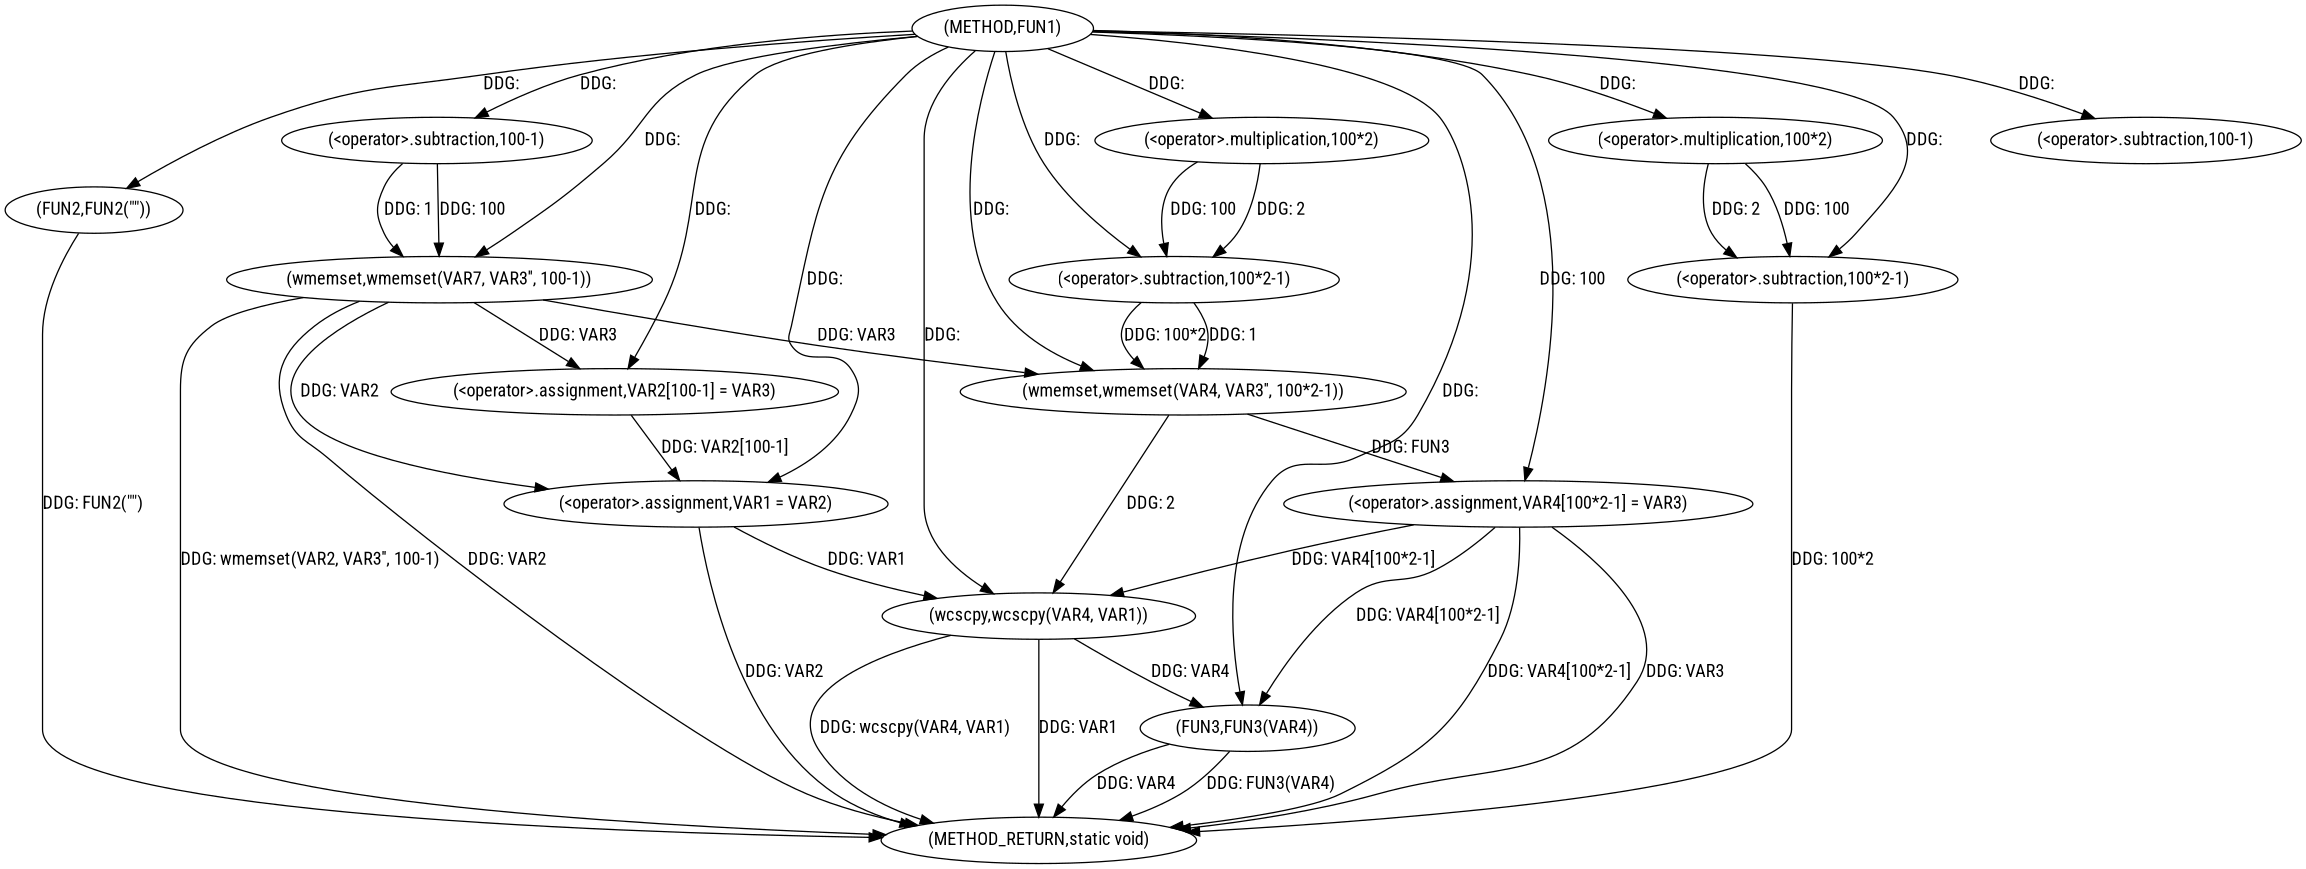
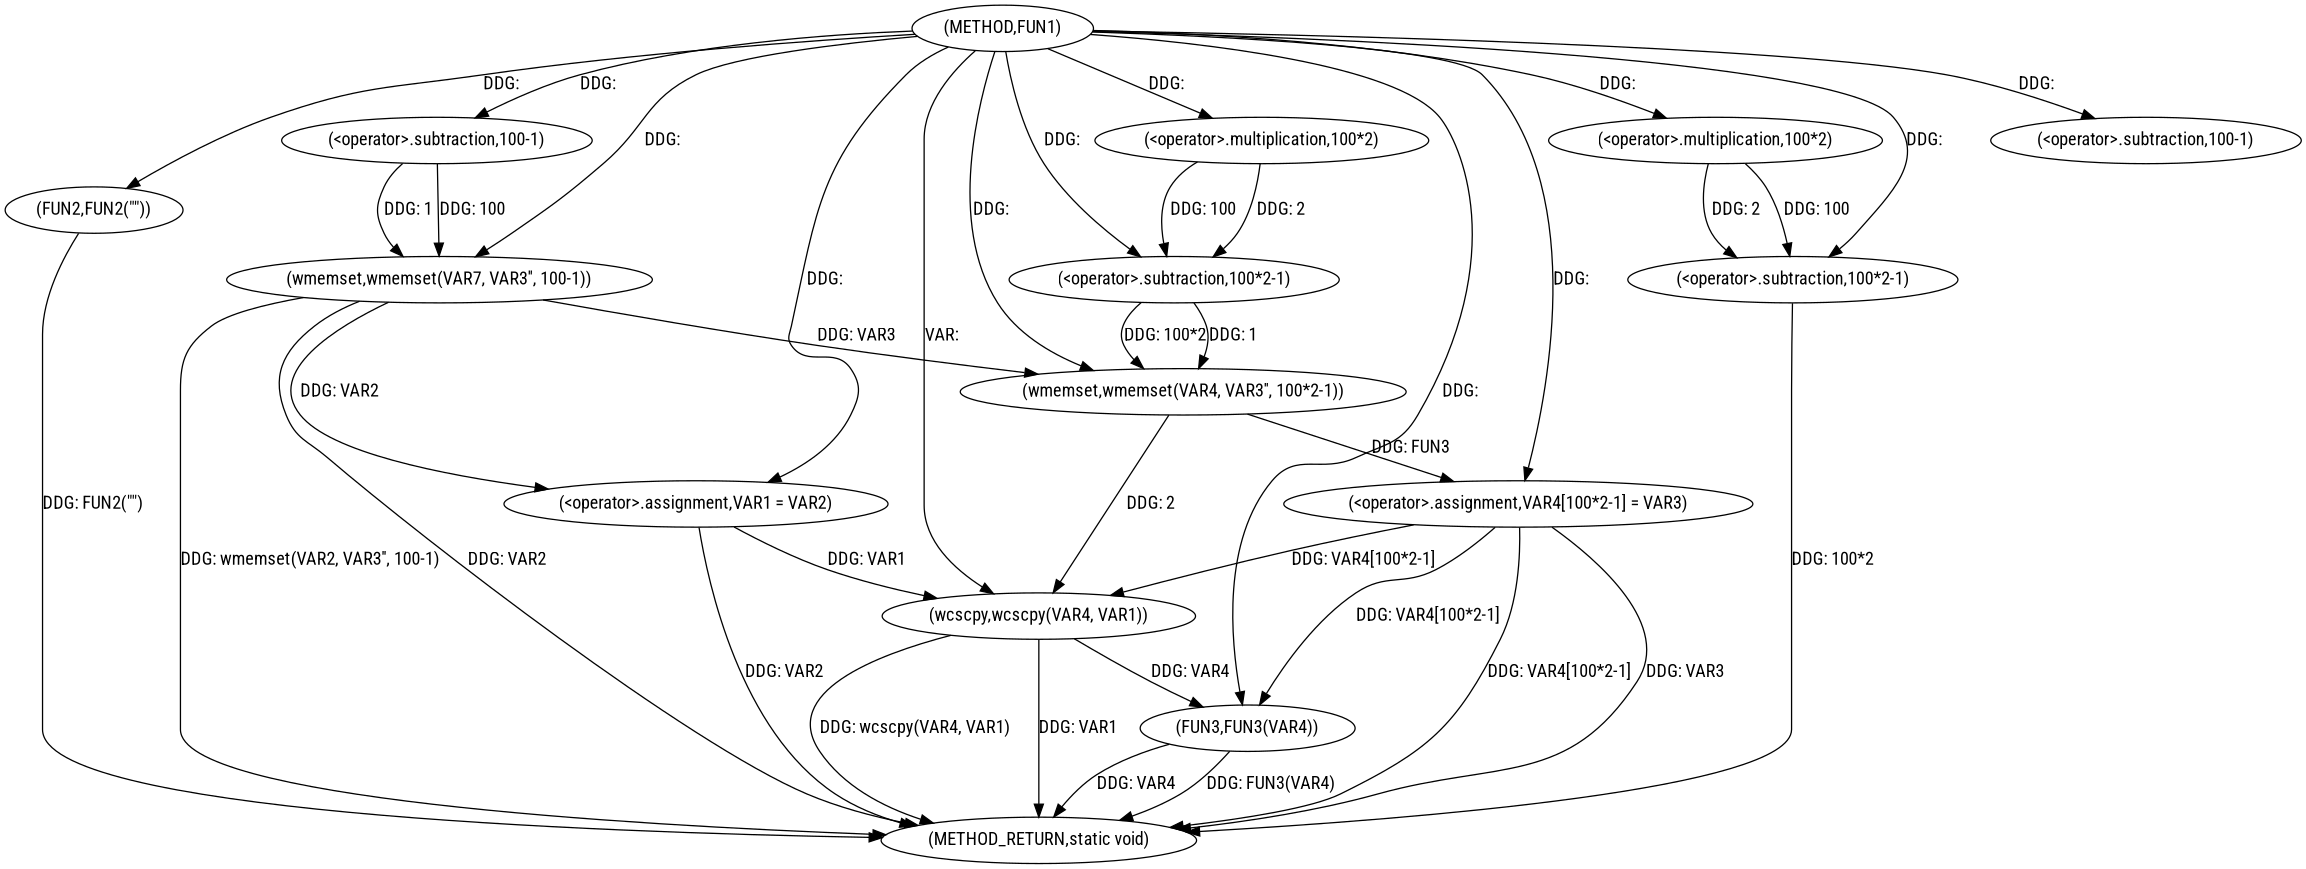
(1573, 280) -> (1573, 280)
(944, 336) -> (944, 336)
(615, 392) -> none
